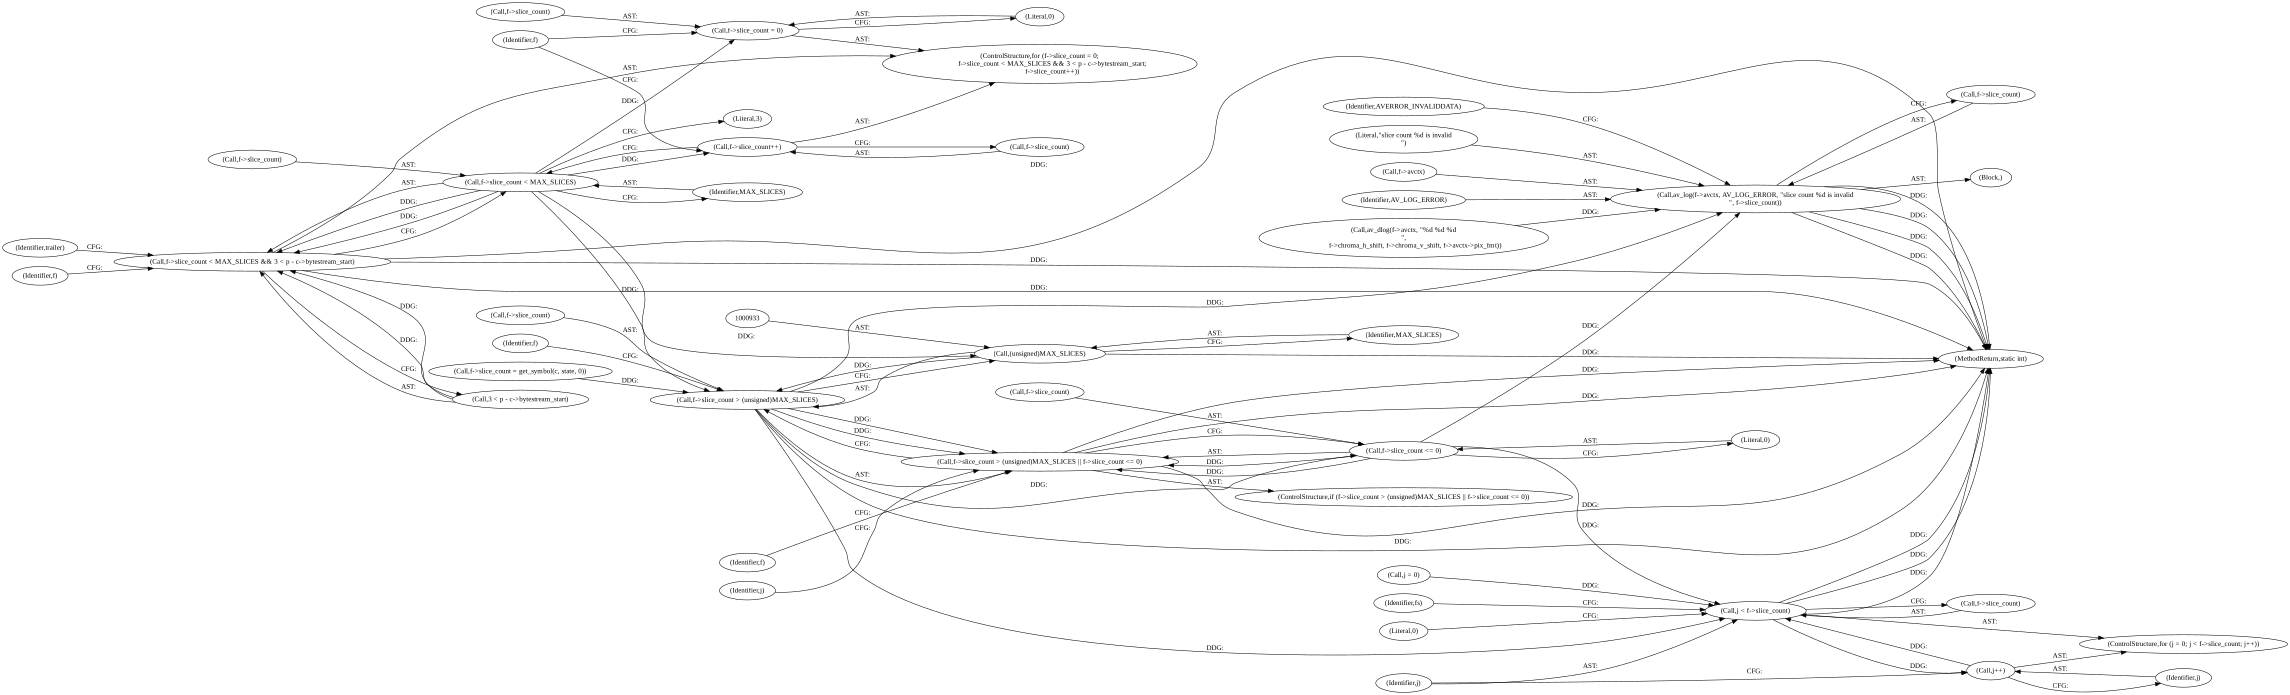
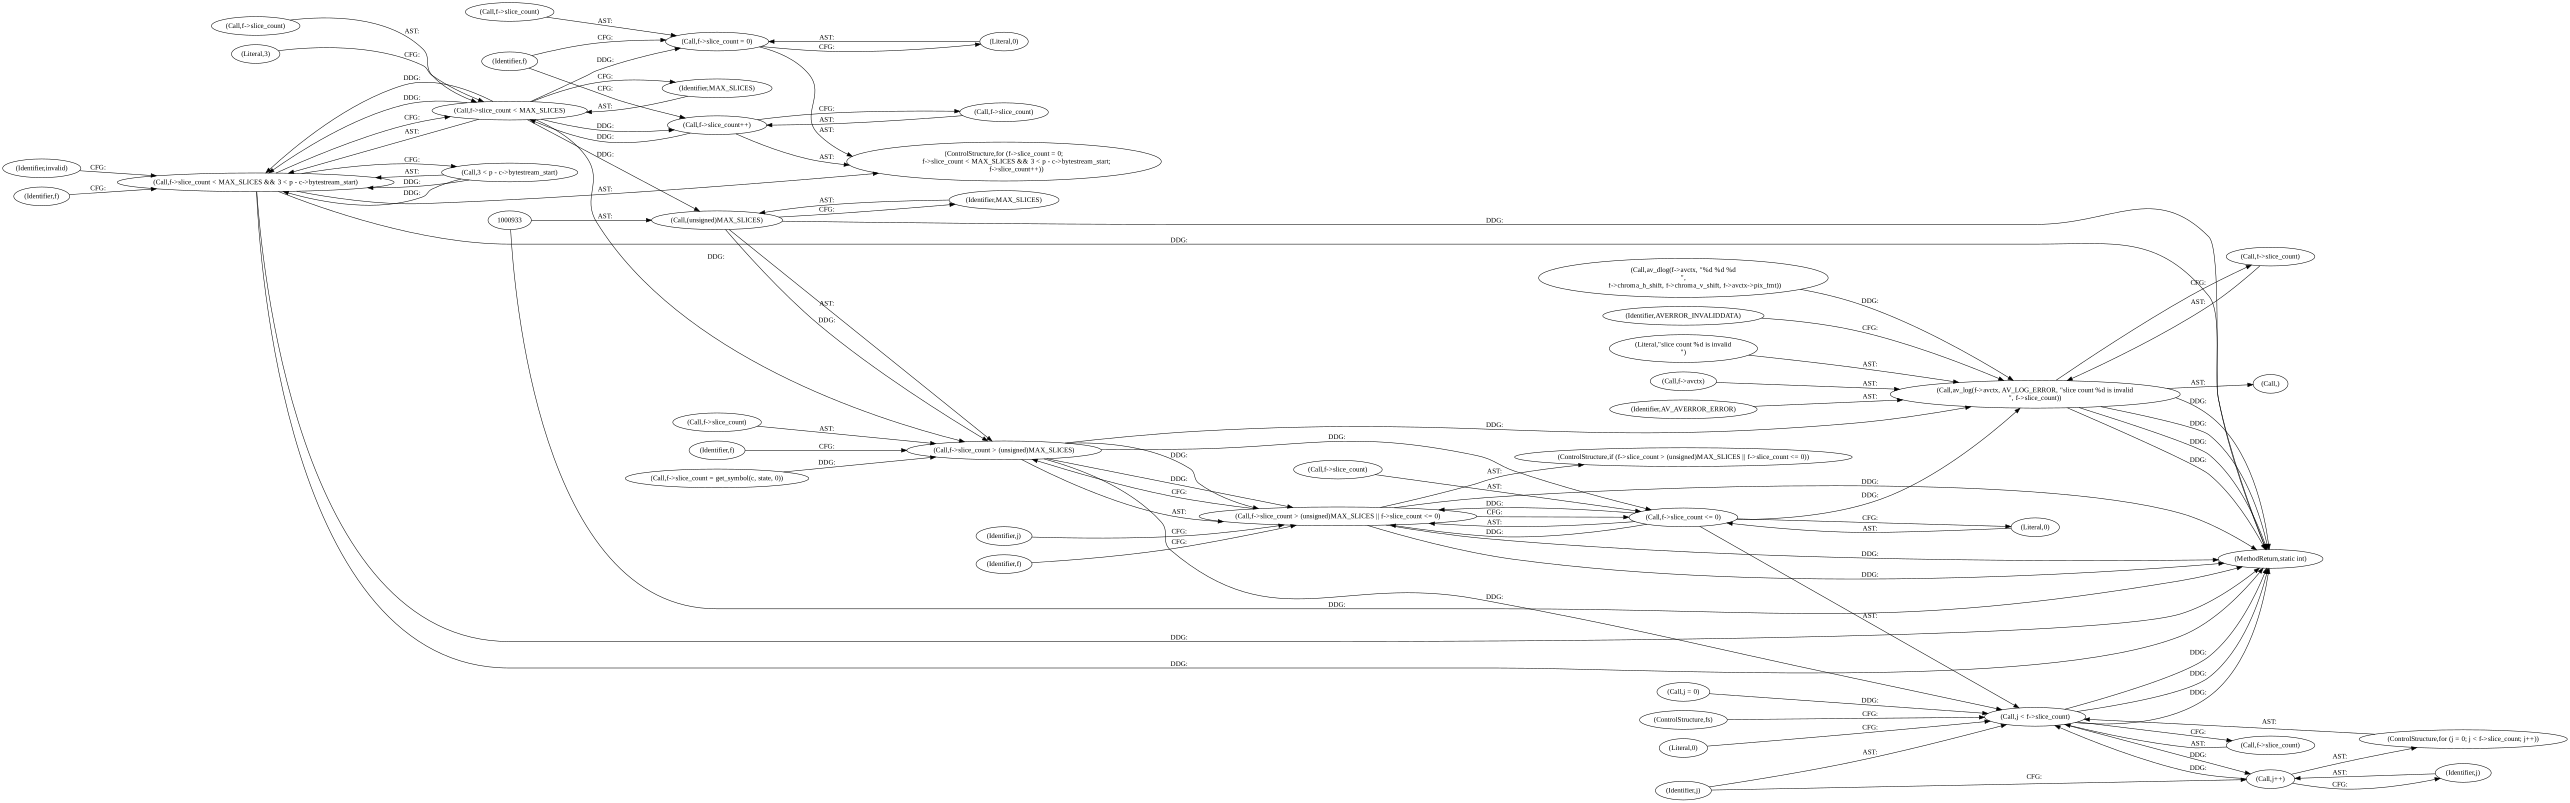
(627, 139) -> (385, 53)
(631, 148) -> (606, 137)
(1991, 178) -> (2271, 384)
(1404, 200) -> (1683, 409)
(40, 248) -> (42, 168)
(894, 376) -> none
(1592, 525) -> (1871, 616)
(1395, 550) -> (1244, 609)
(1404, 603) -> (1683, 720)
(1950, 626) -> (2232, 727)
